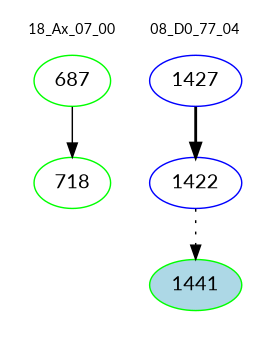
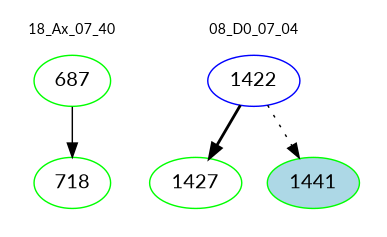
(72, 30) -> (72, 30)
(196, 30) -> (255, 30)
(196, 81) -> (196, 183)
(196, 125) -> (229, 125)
